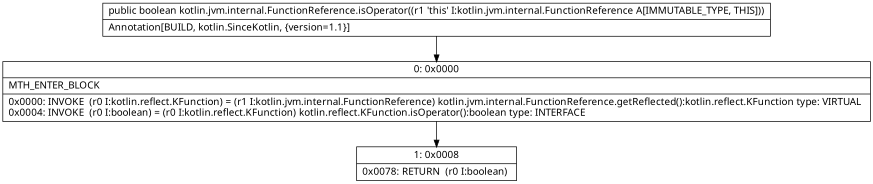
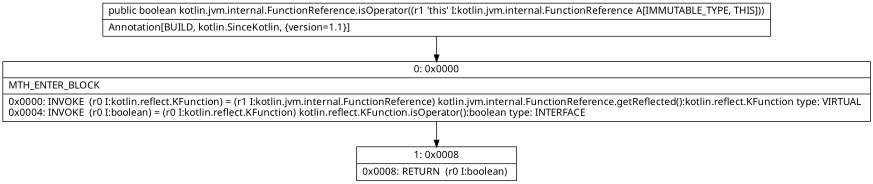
(437, 172) -> (437, 172)
